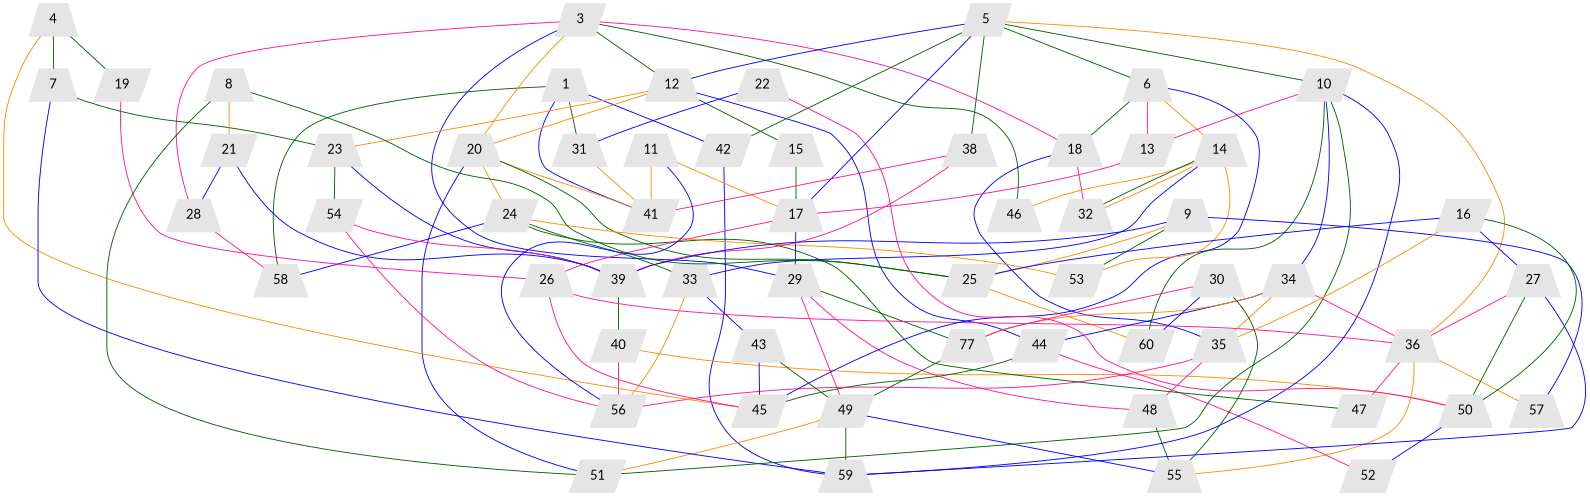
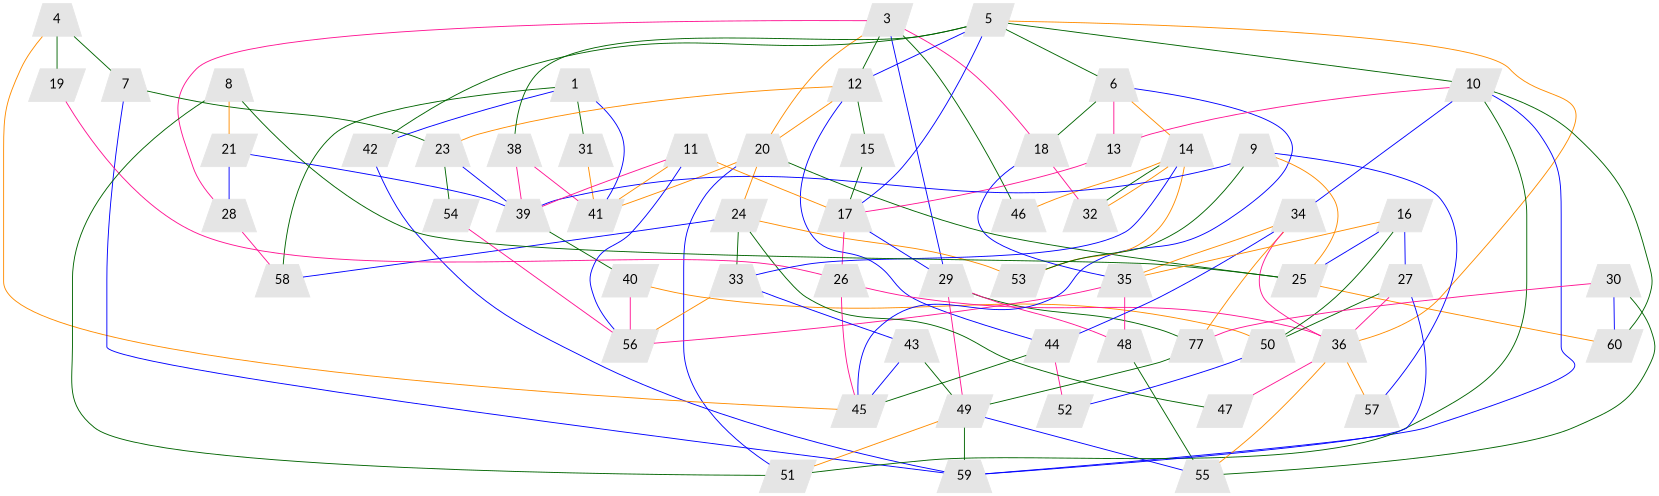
(762, 85) -> none
(464, 246) -> (604, 182)
